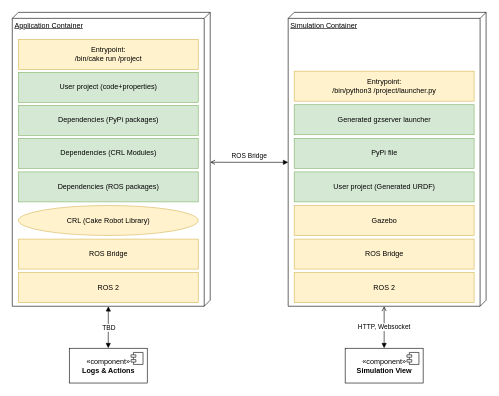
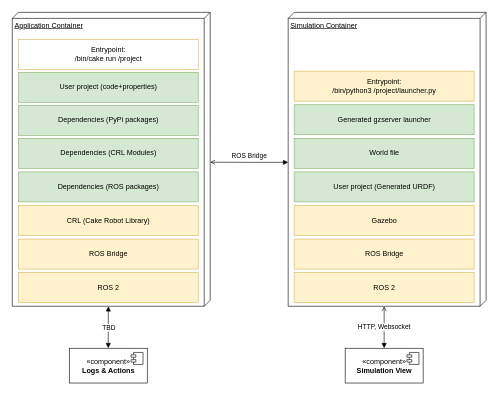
(108, 54) -> (108, 54)
(385, 153) -> (385, 153)
(108, 221) -> (108, 221)
